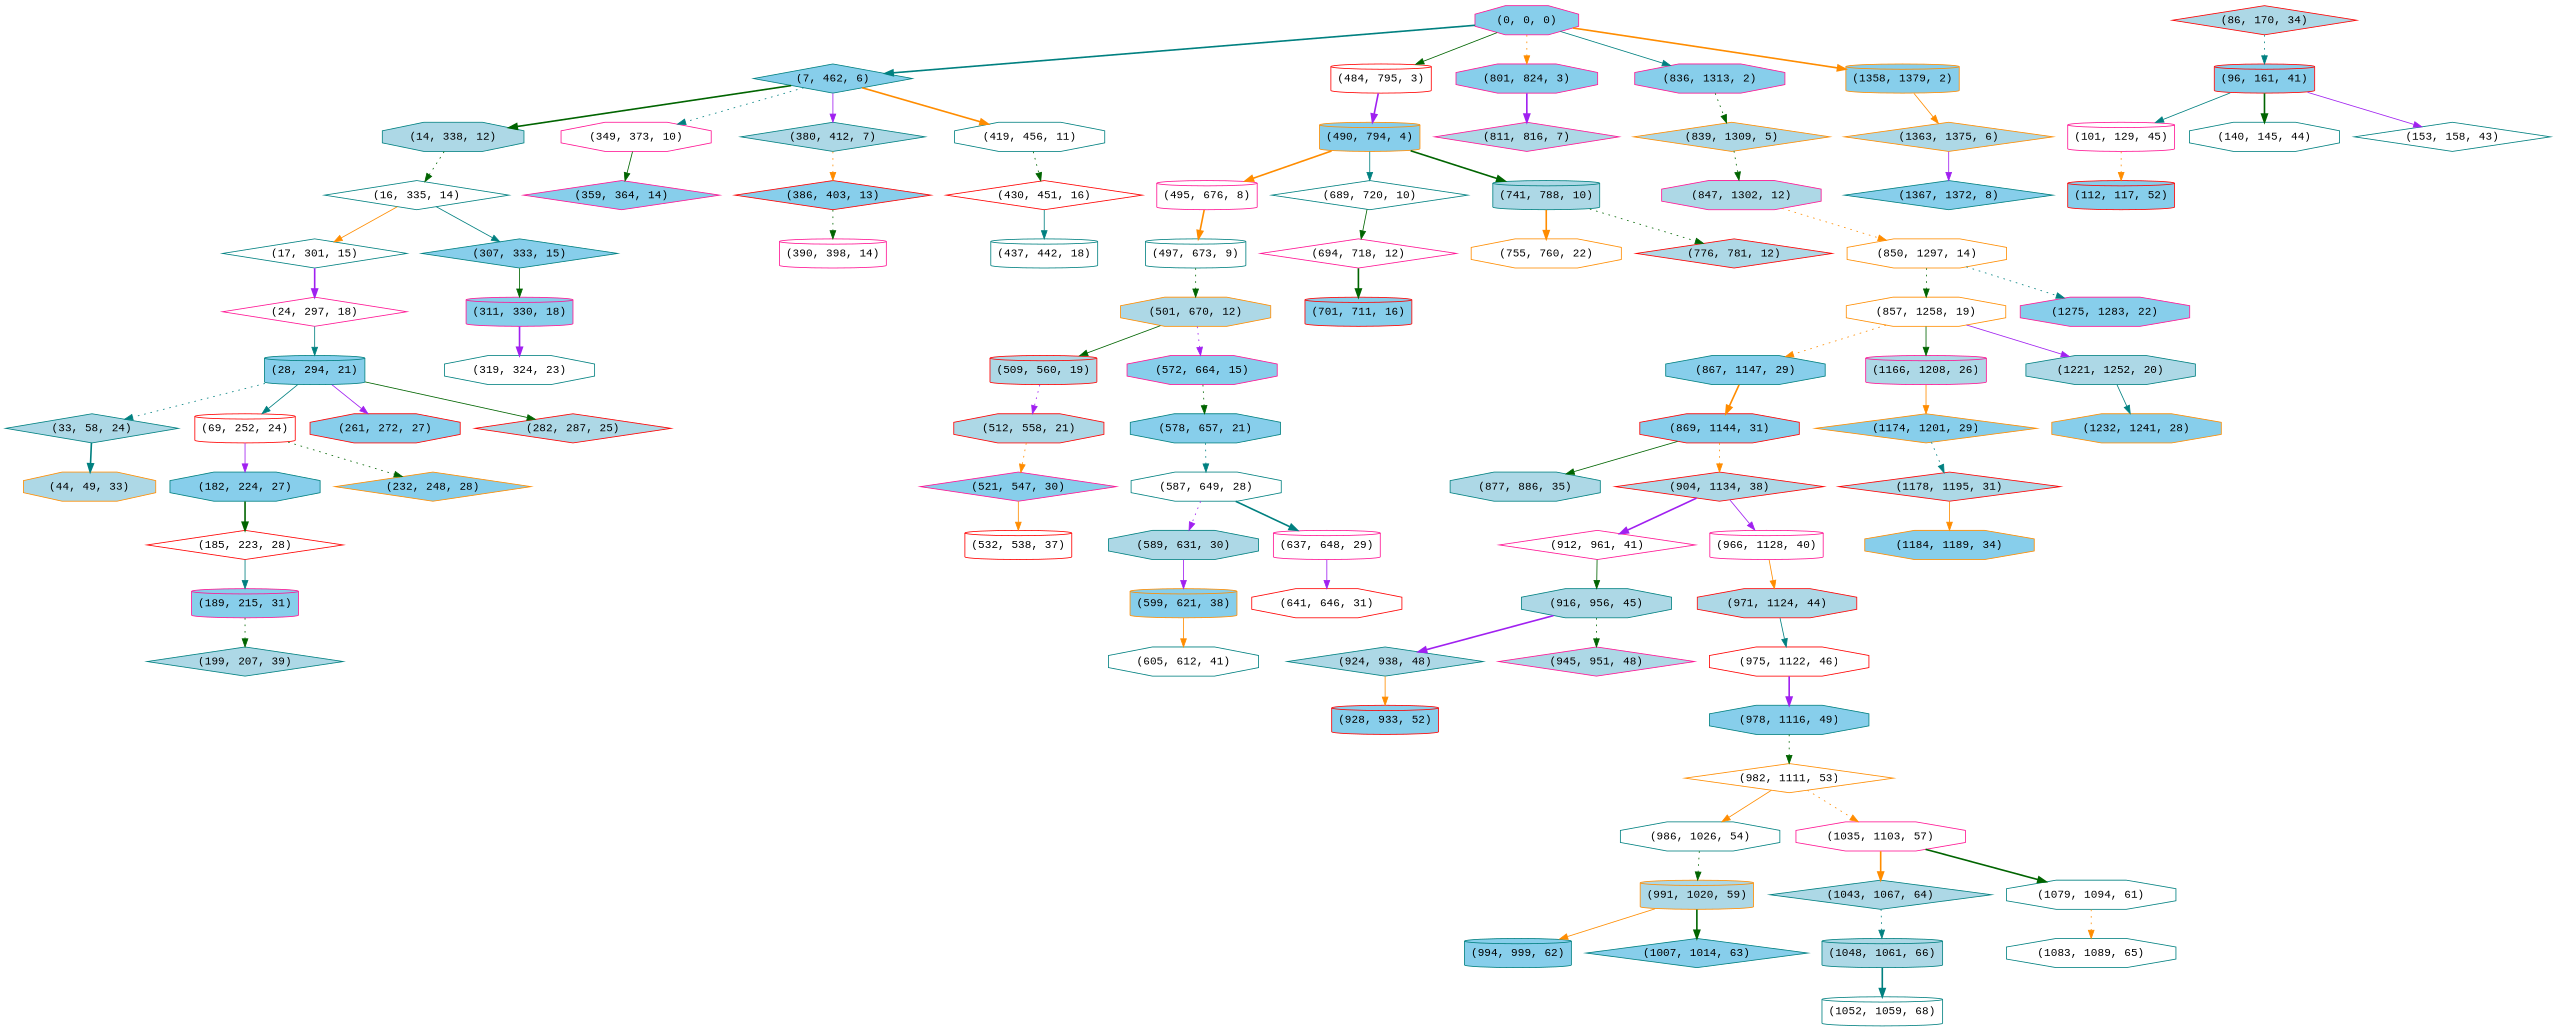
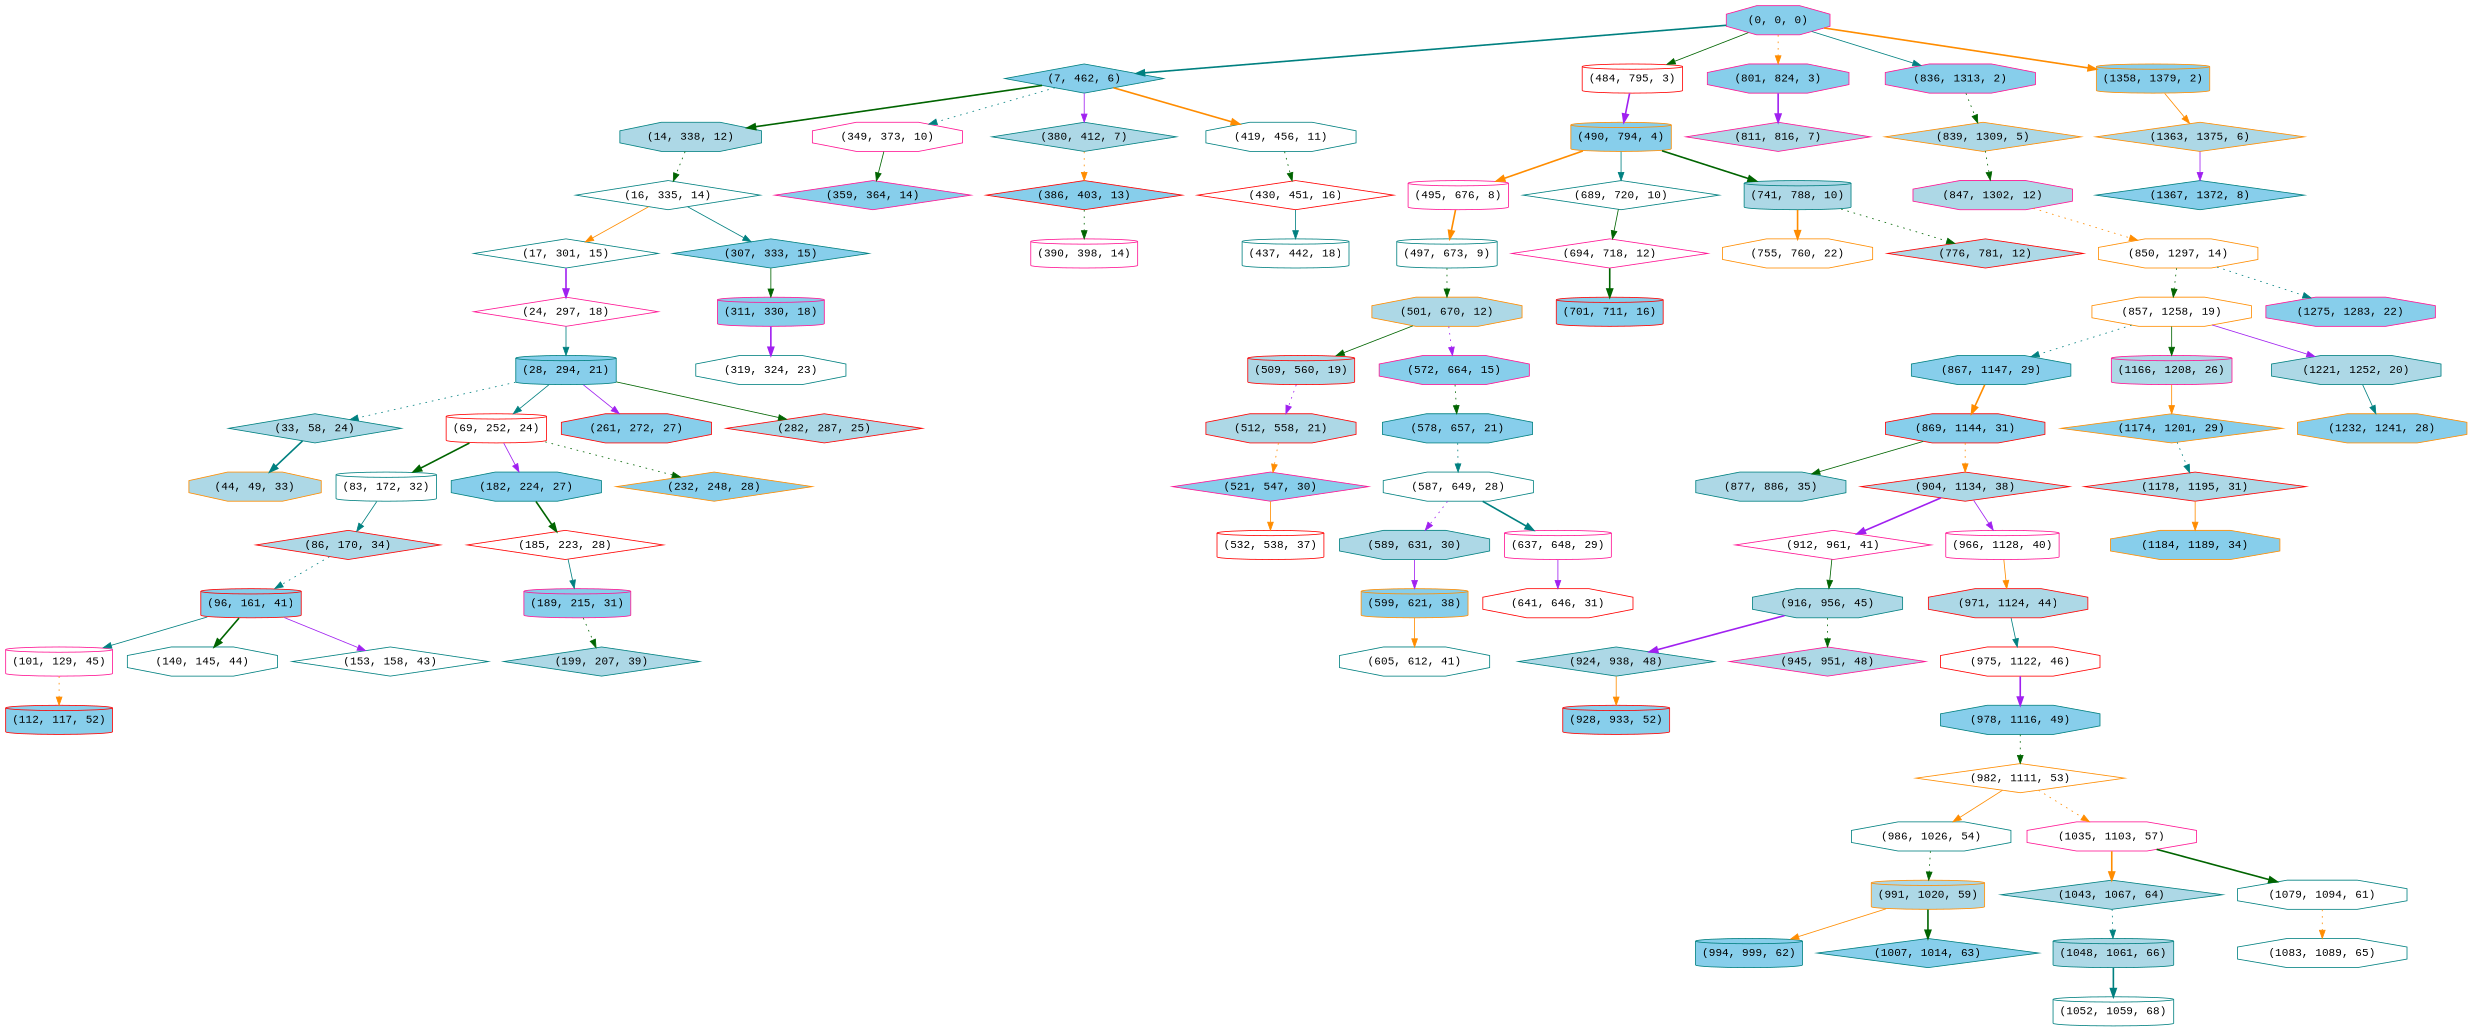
(1840, 340) -> (2085, 340)
none -> (386, 487)
